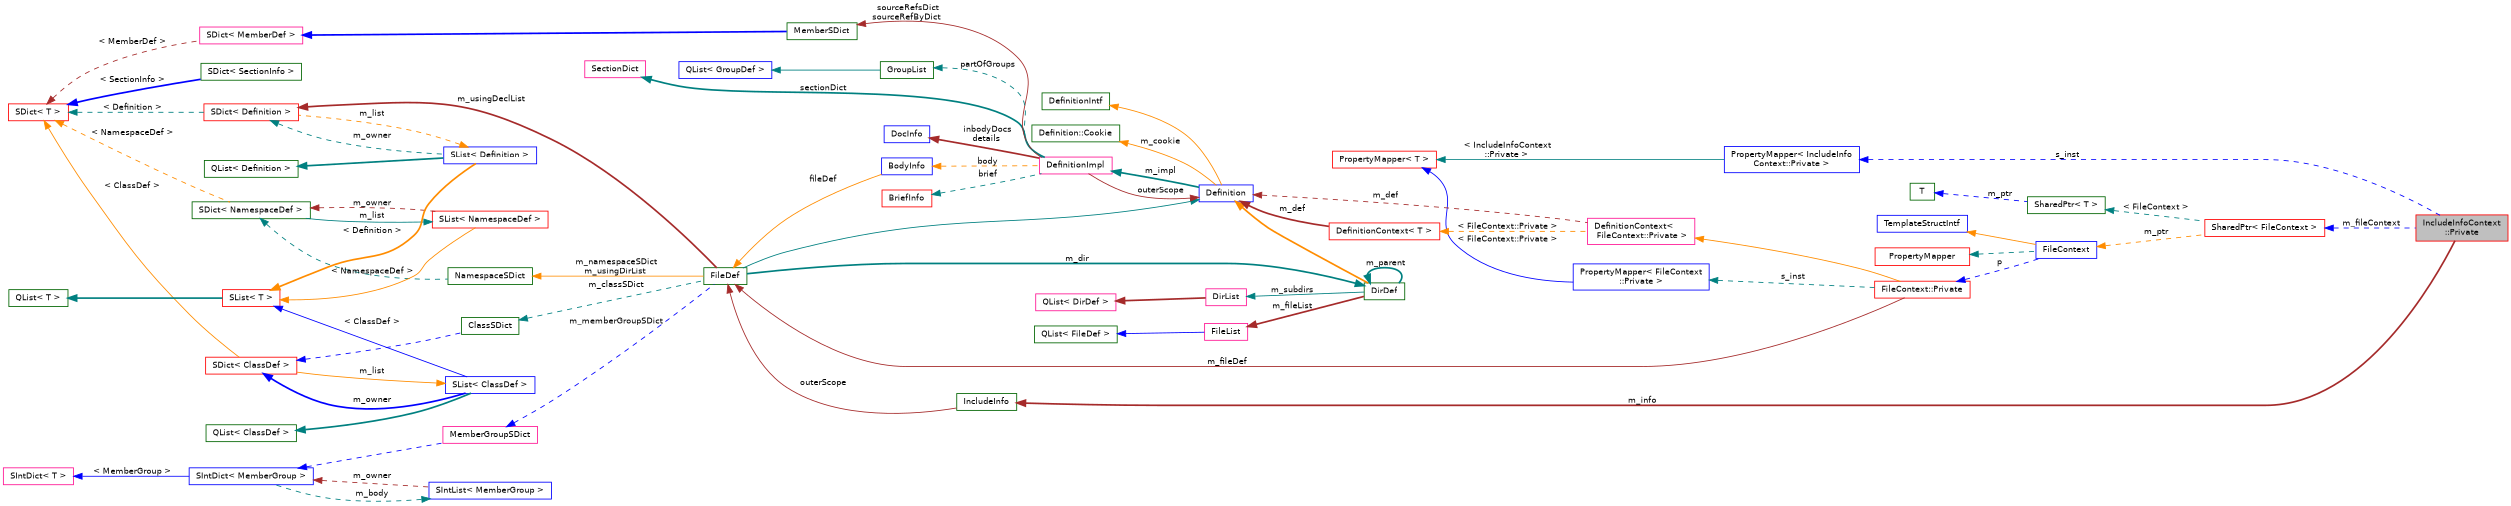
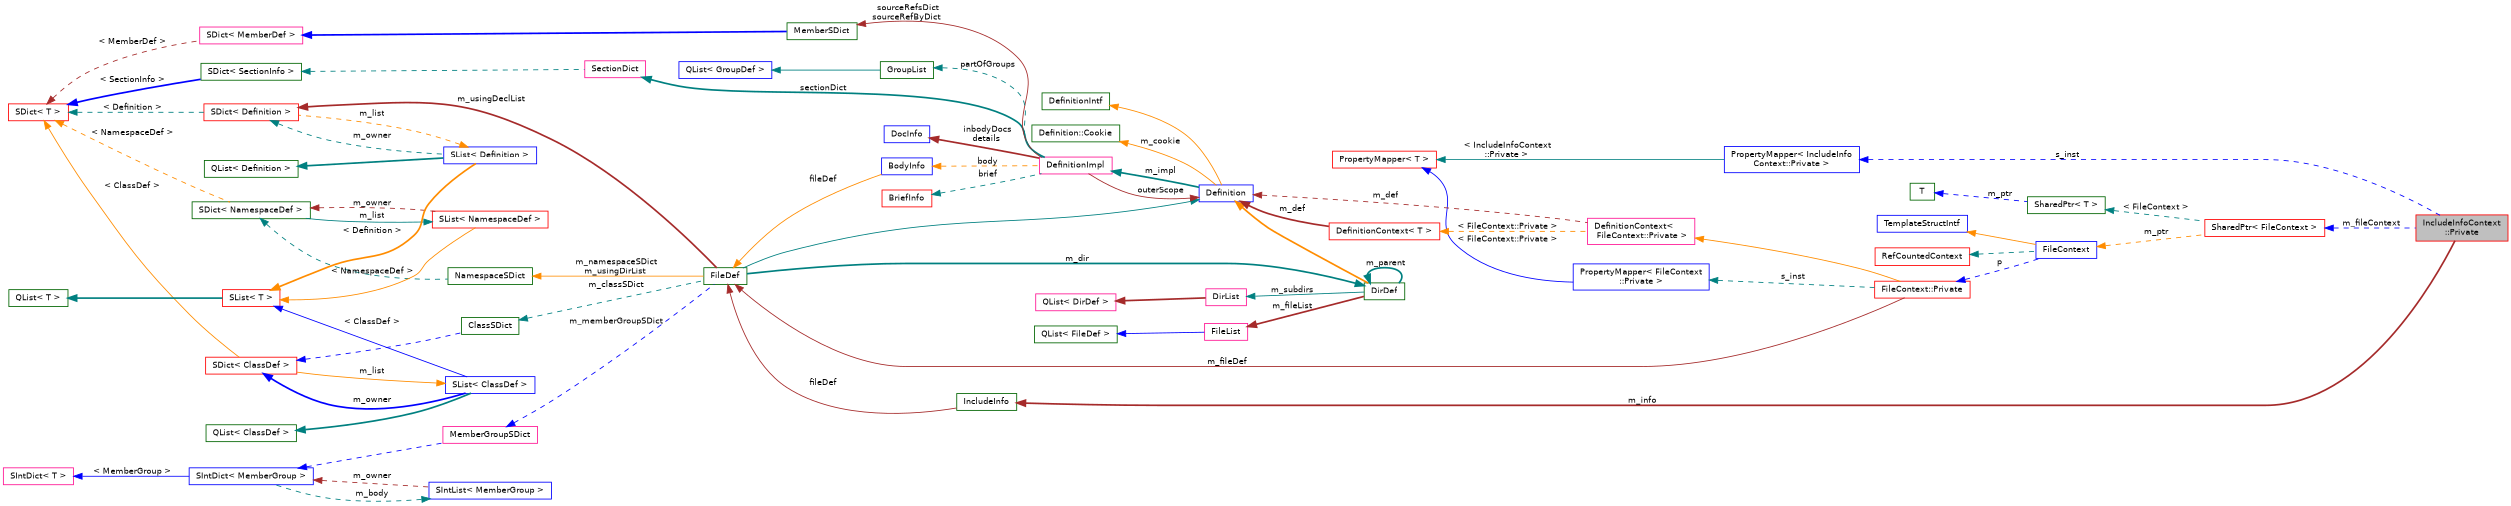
none -> (447, 70)
(1922, 257) -> (1922, 257)
(822, 383) -> (822, 383)
